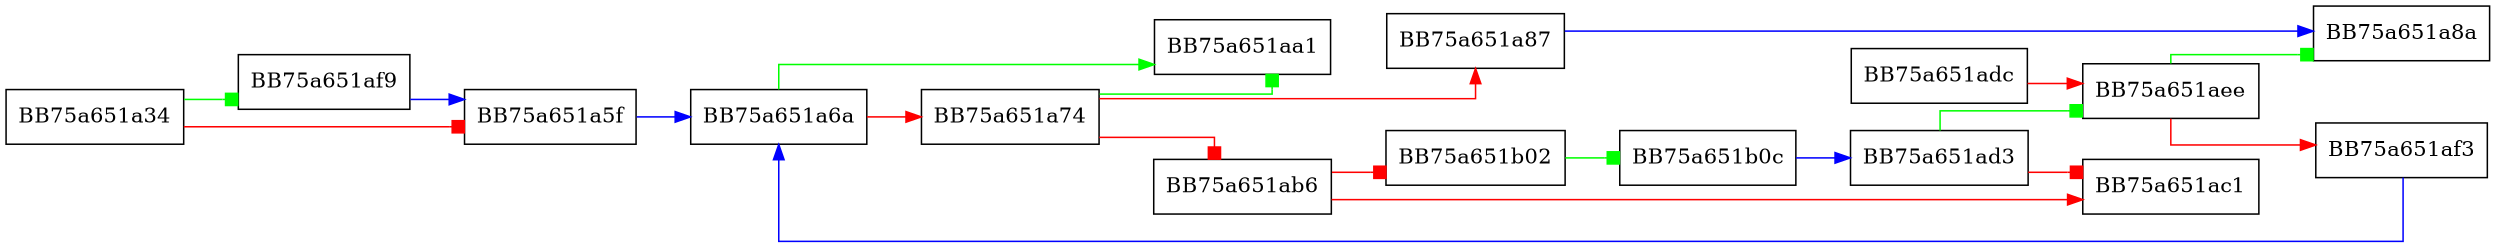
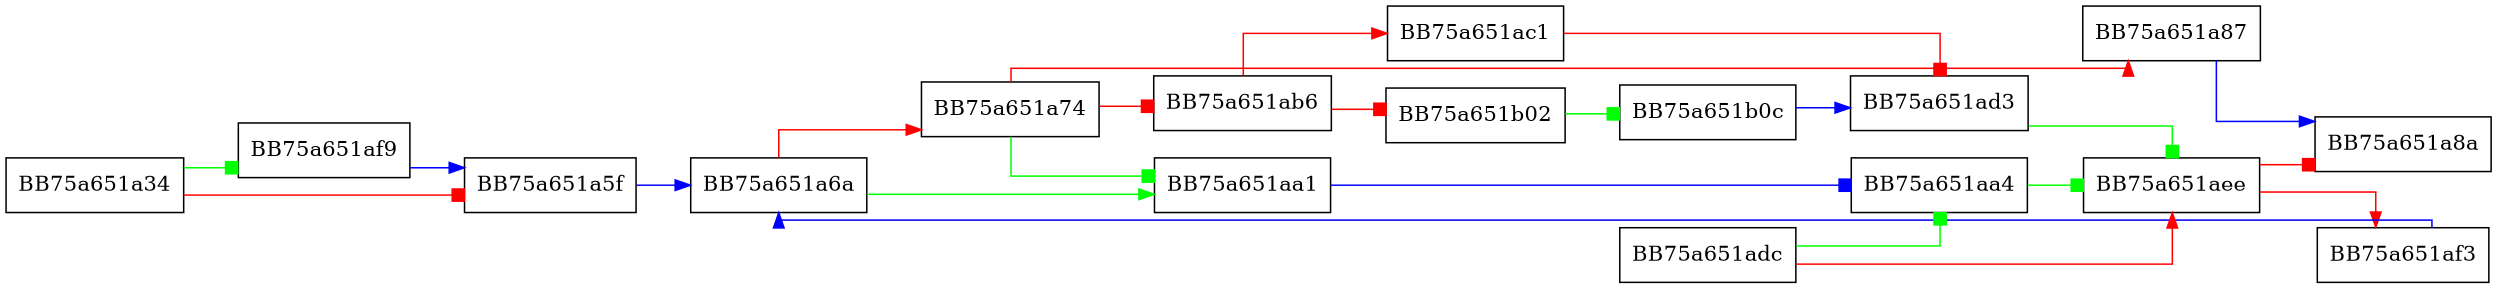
(2230, 55) -> (2280, 165)
(2048, 172) -> (1766, 33)
none -> (1939, 185)
